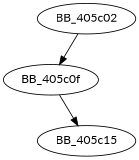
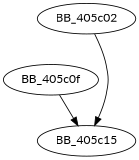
(71, 46) -> (108, 75)
